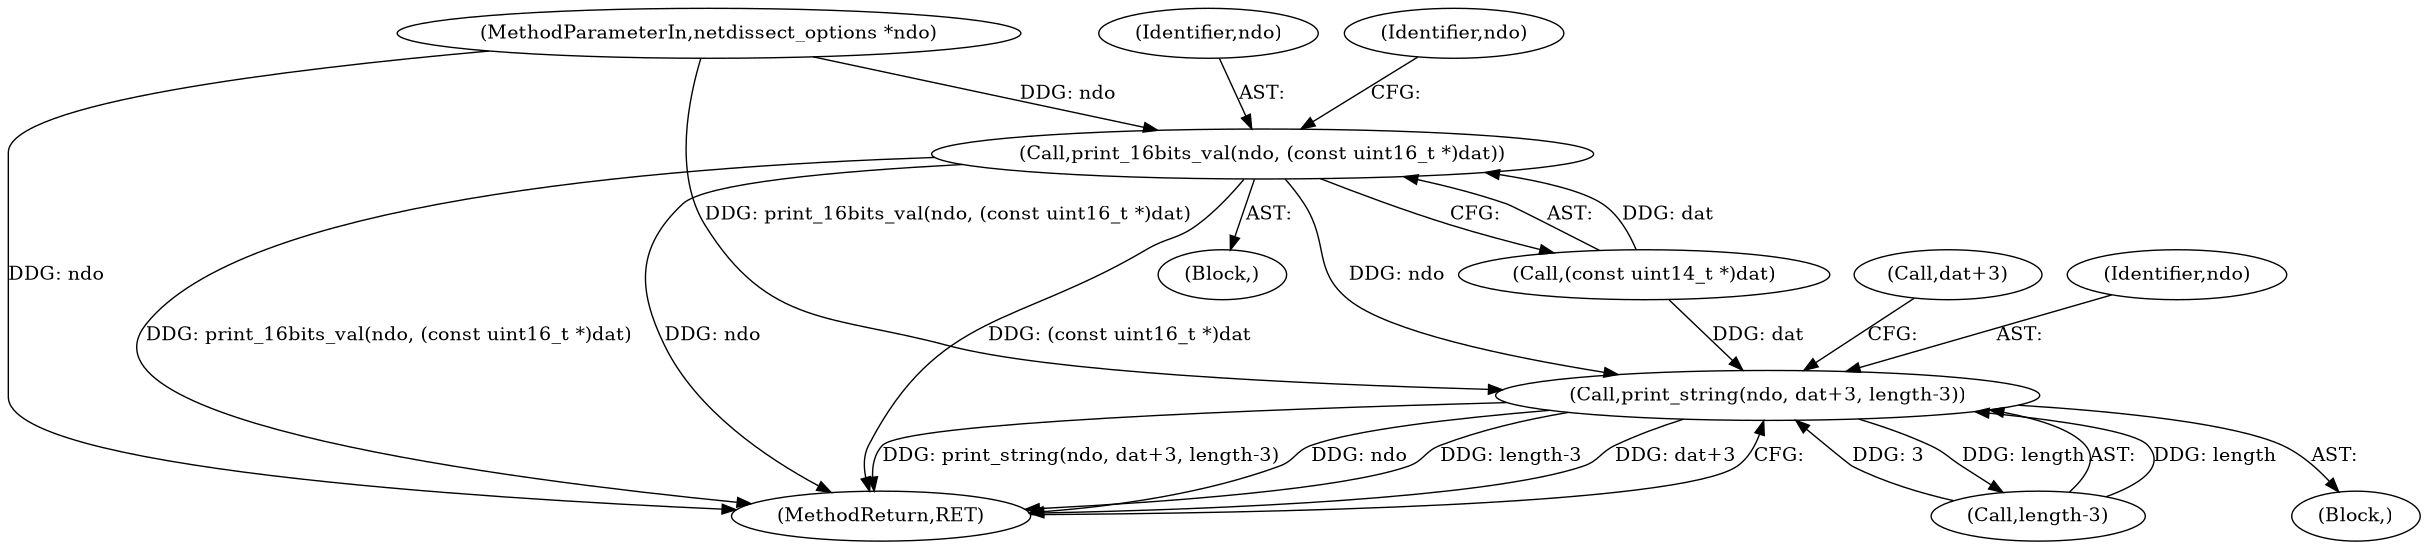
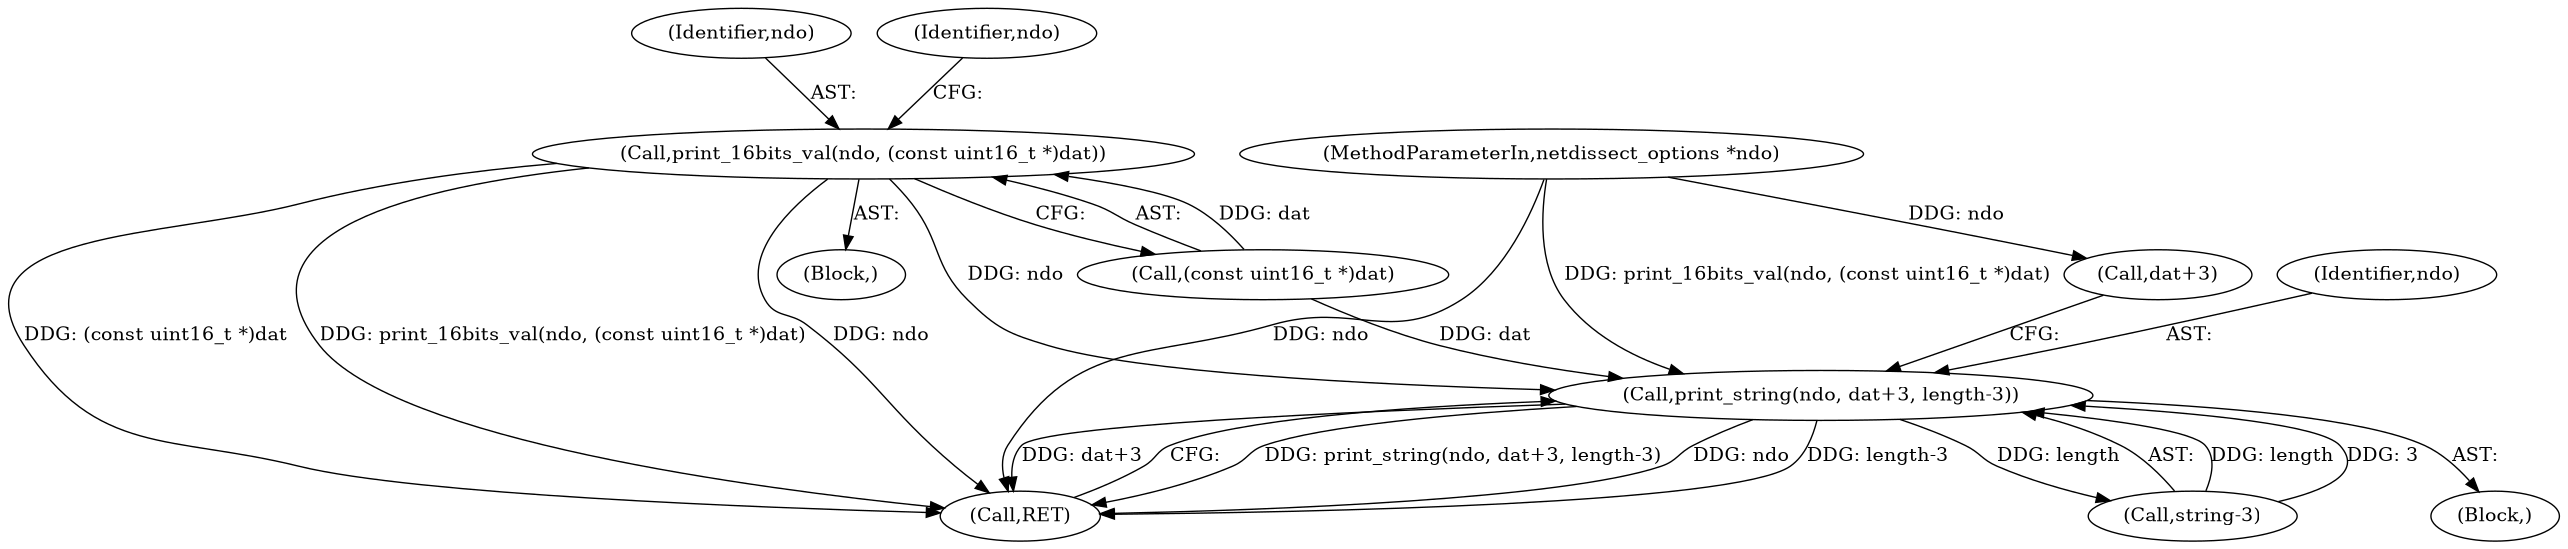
(979, 92) -> (1870, 216)
(1644, 275) -> (1263, 275)
(881, 516) -> (1020, 516)
(2038, 516) -> (2193, 516)
